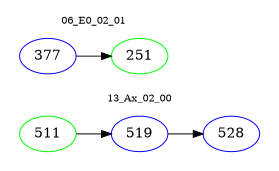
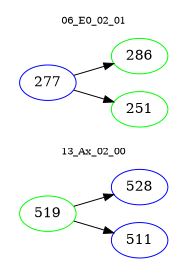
(48, 56) -> (48, 83)
none -> (140, 56)
(48, 134) -> (140, 240)
(89, 134) -> (89, 226)
(140, 134) -> (48, 214)
